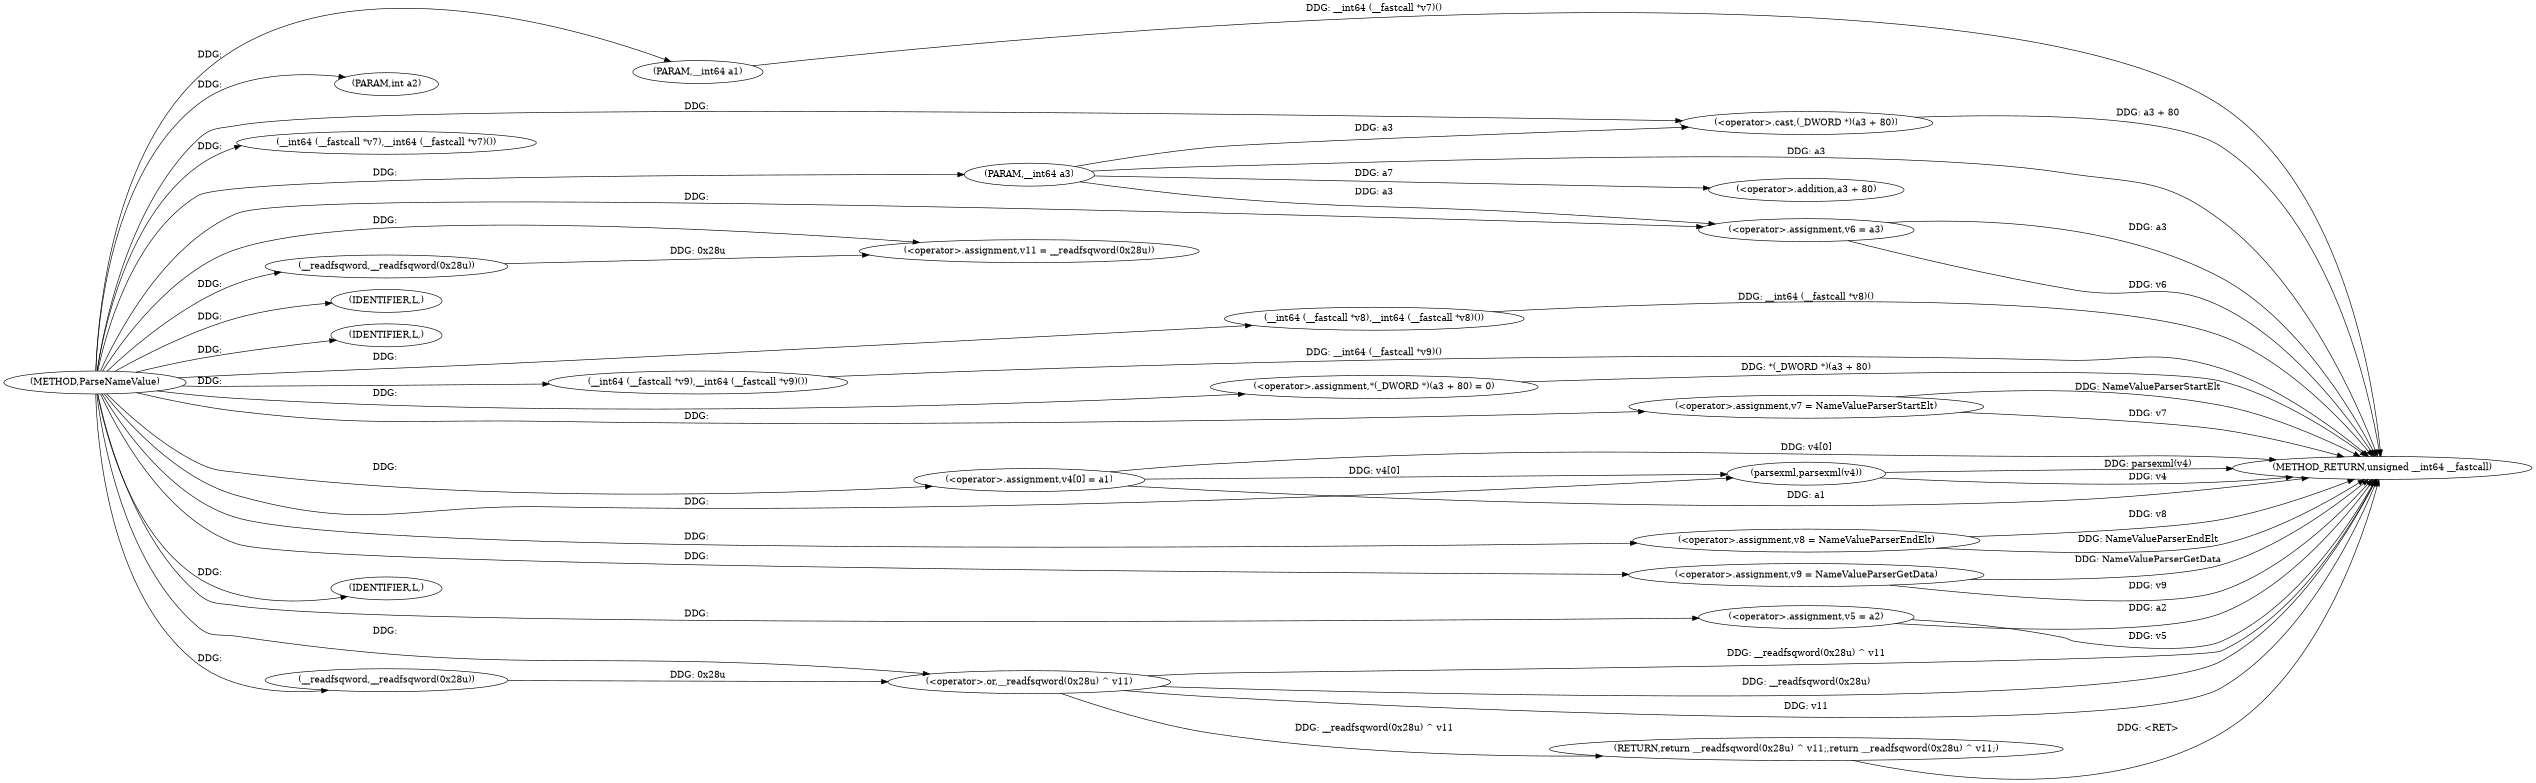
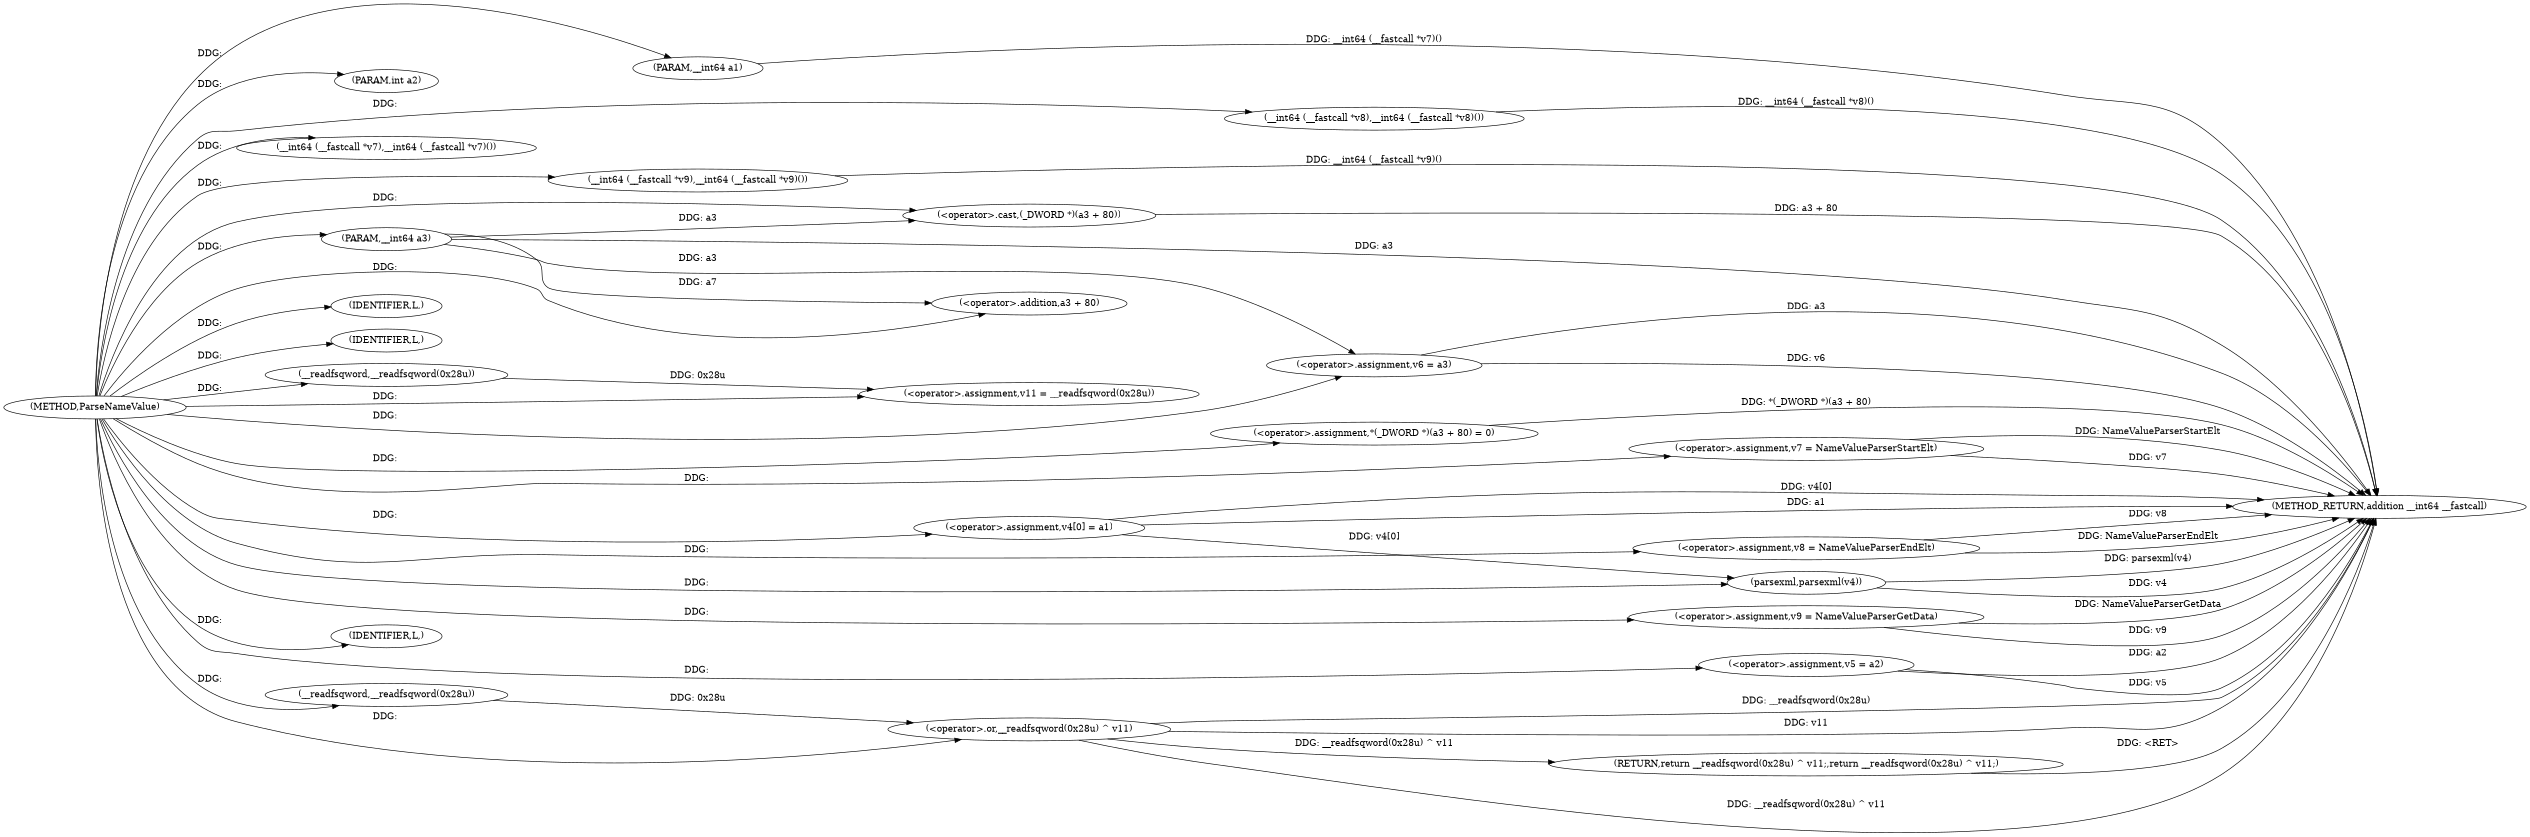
none -> (526, 286)
(2382, 468) -> (2379, 507)
